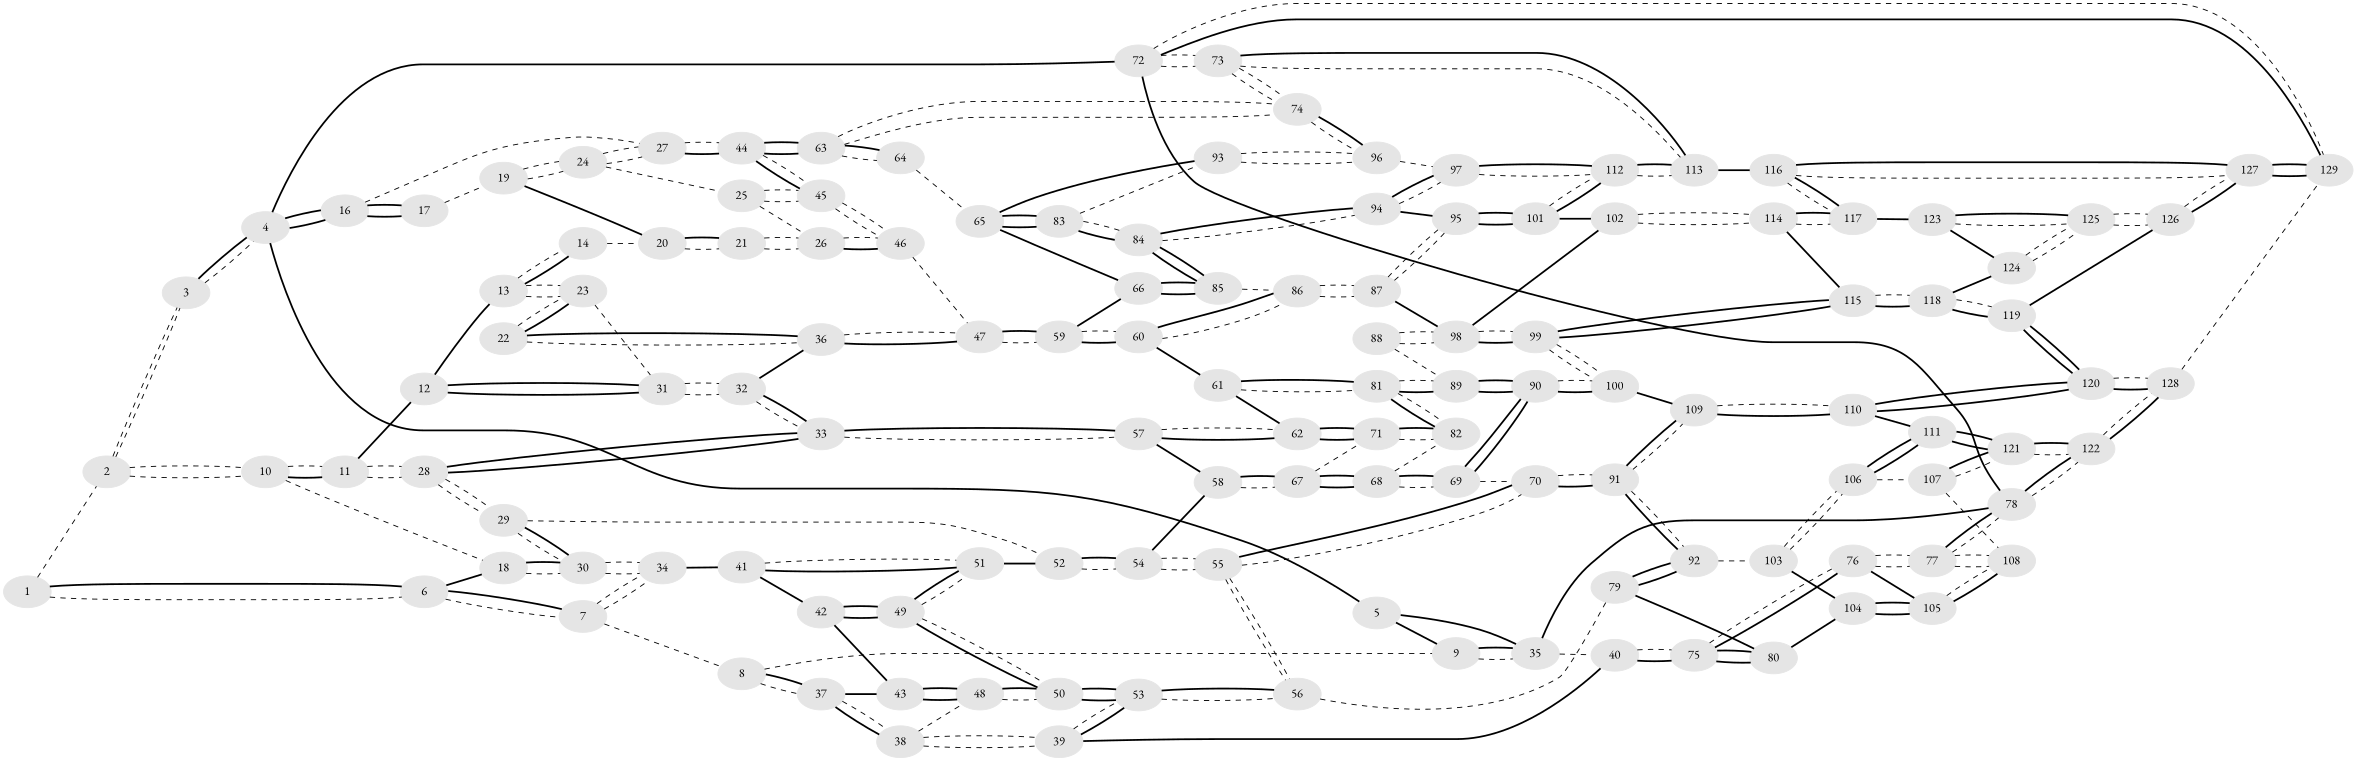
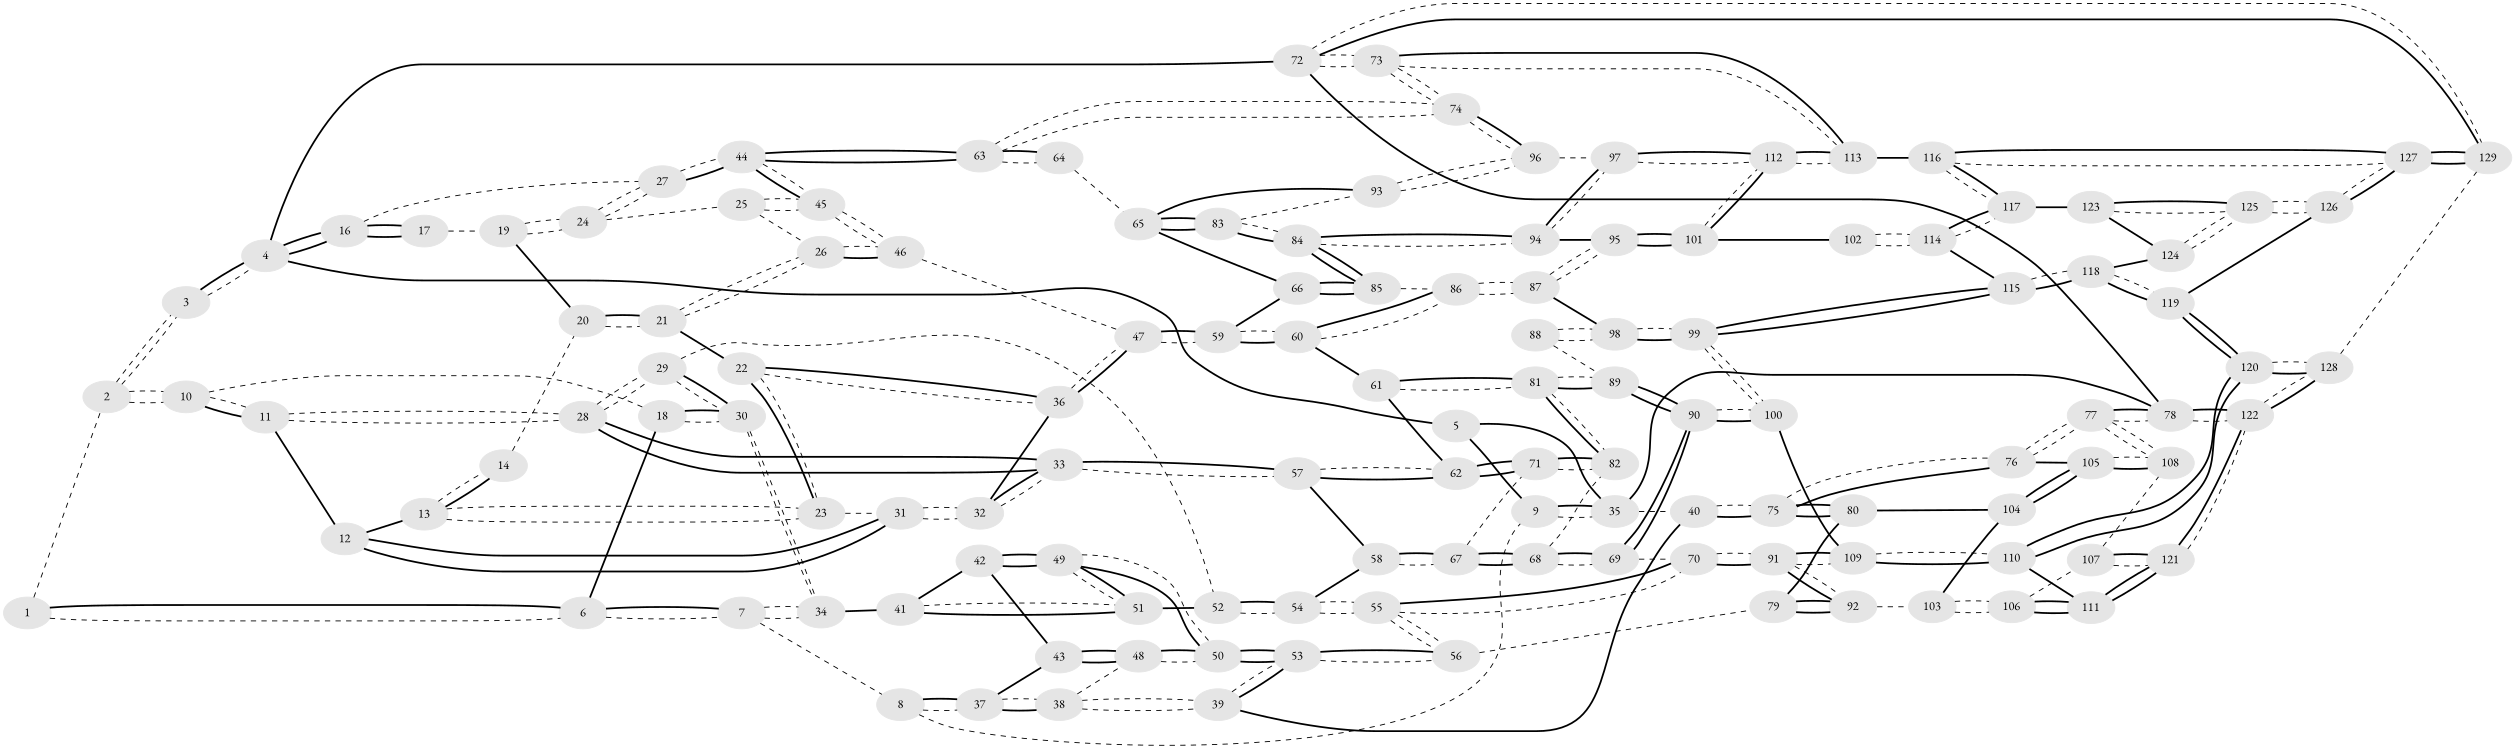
(1536, 278) -> none
none -> (701, 344)
